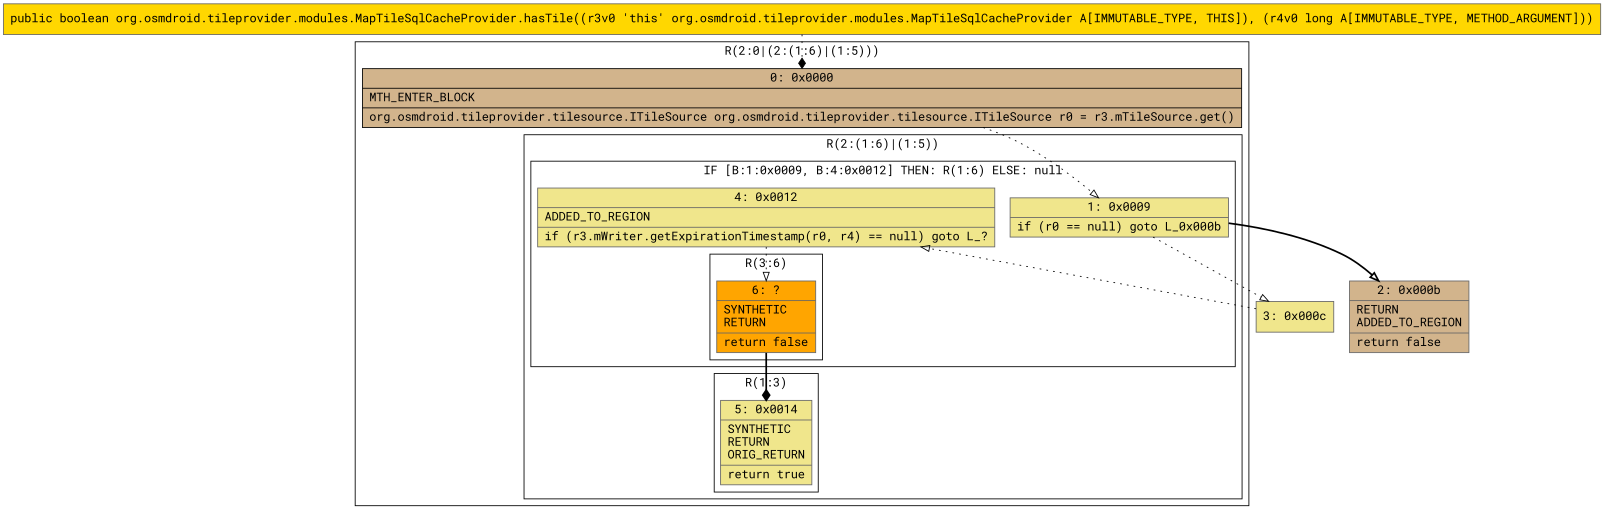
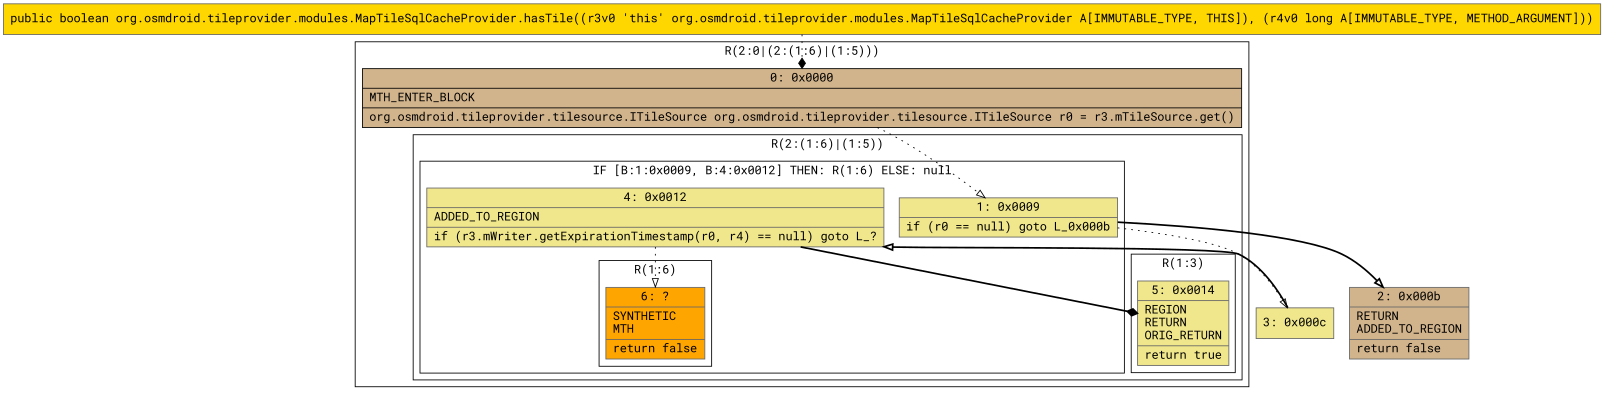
(766, 264) -> (655, 270)
(1093, 279) -> (1103, 248)
(745, 323) -> (623, 329)
(766, 379) -> (964, 279)
(759, 429) -> (1166, 310)
